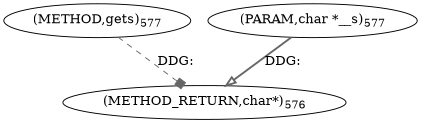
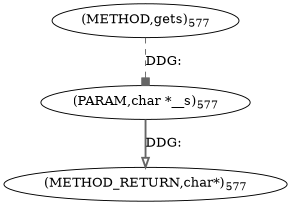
(147, 59) -> (146, 57)
(295, 101) -> (236, 183)
